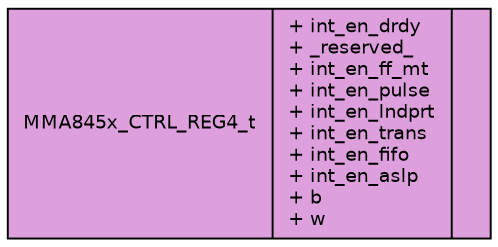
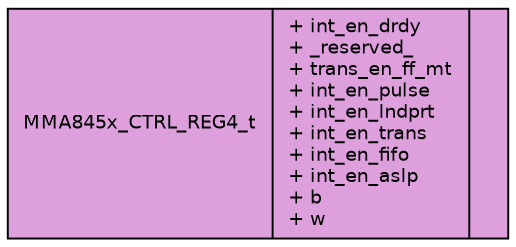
(359, 69) -> (371, 69)
